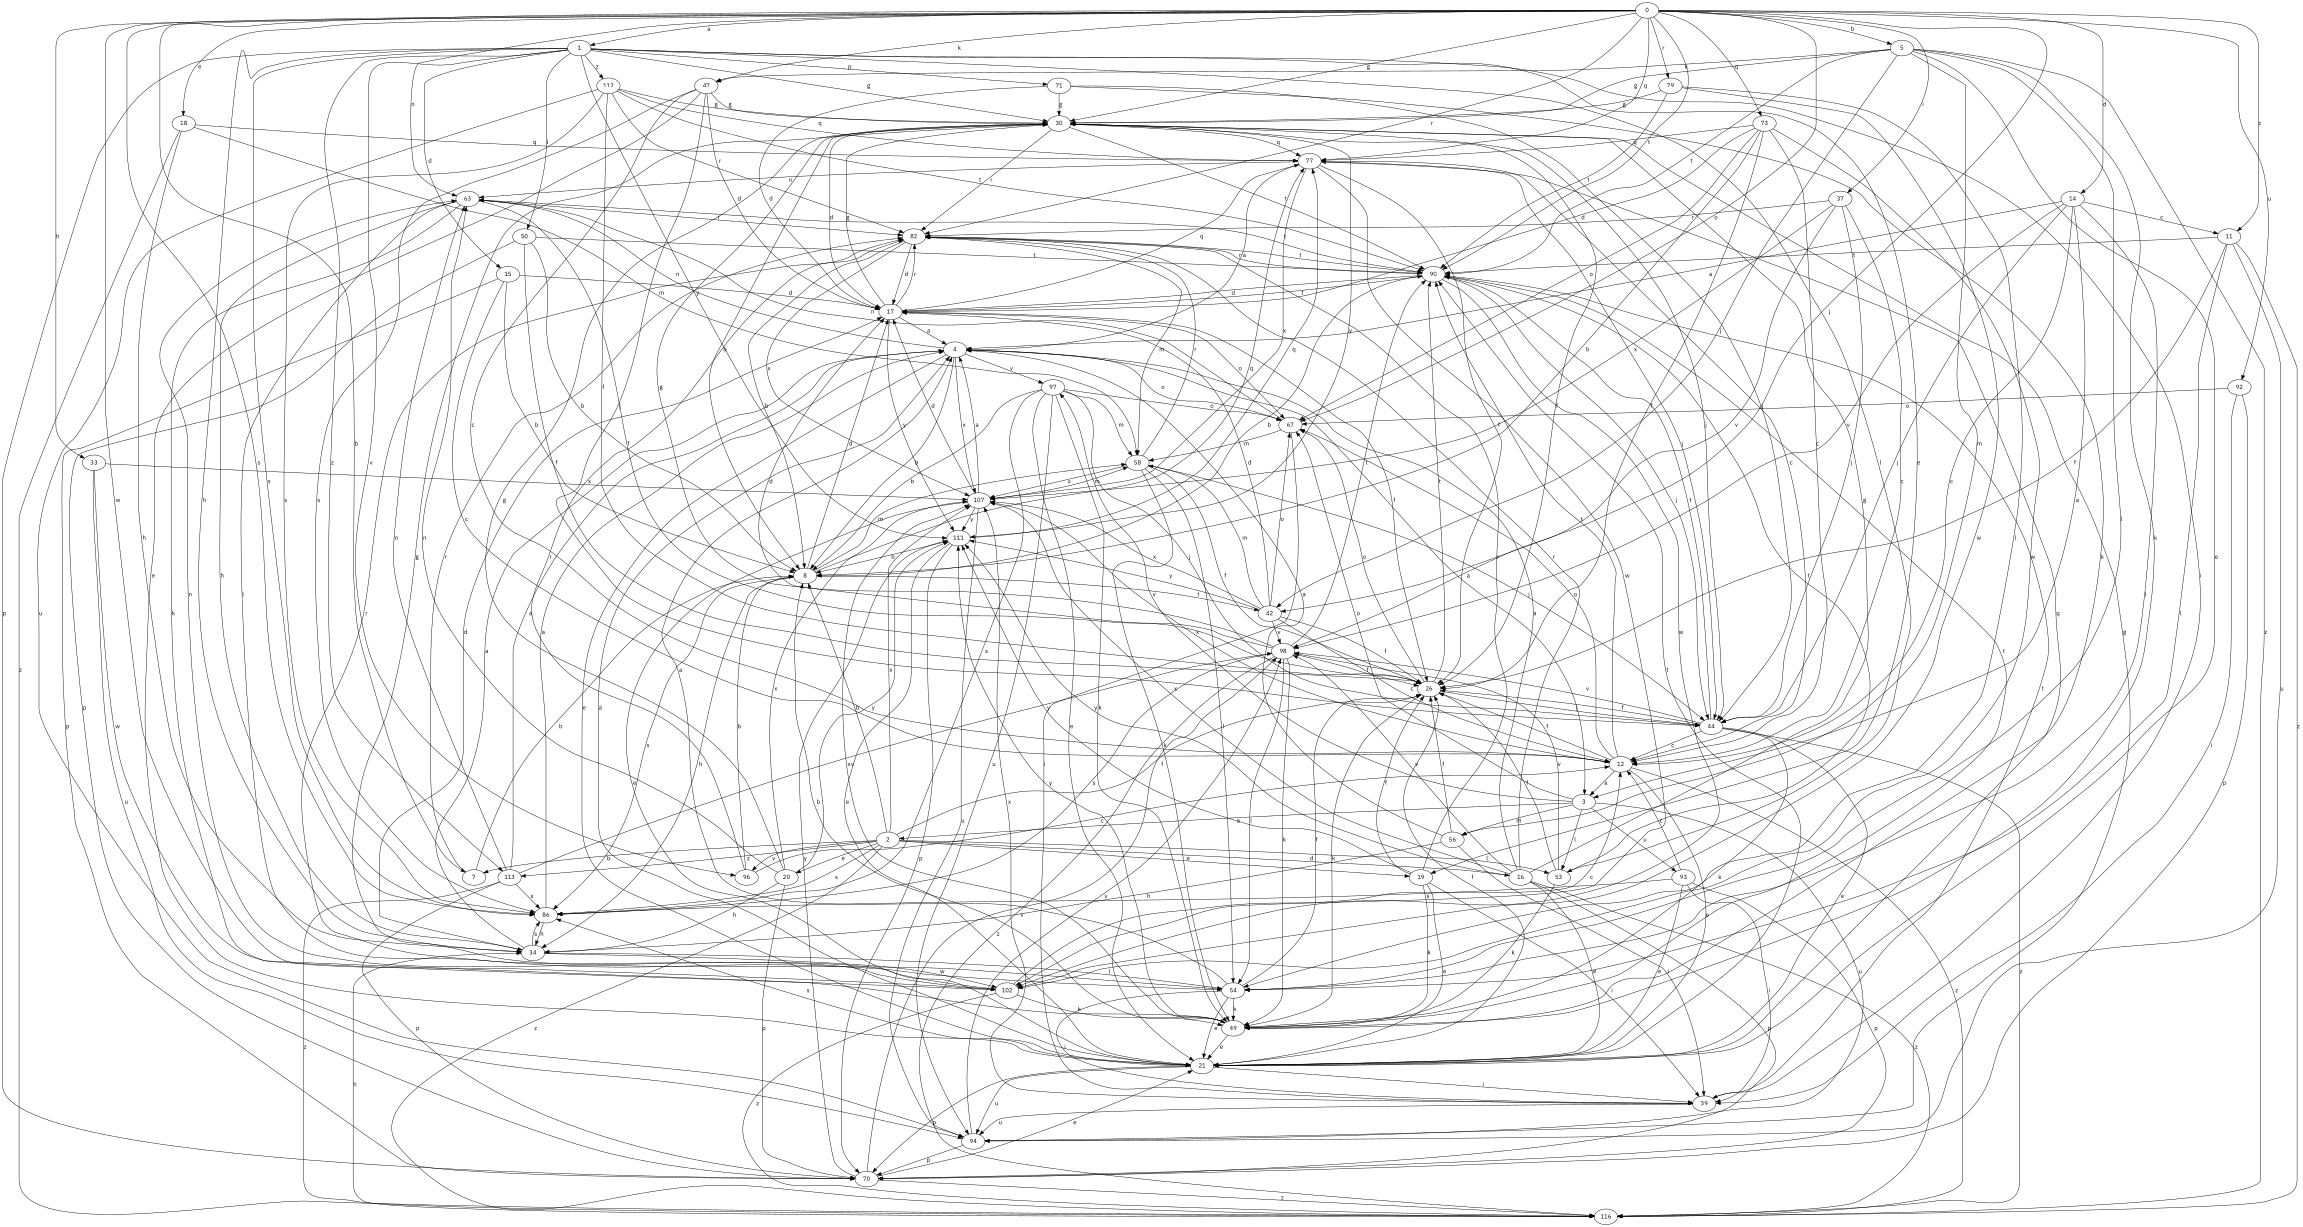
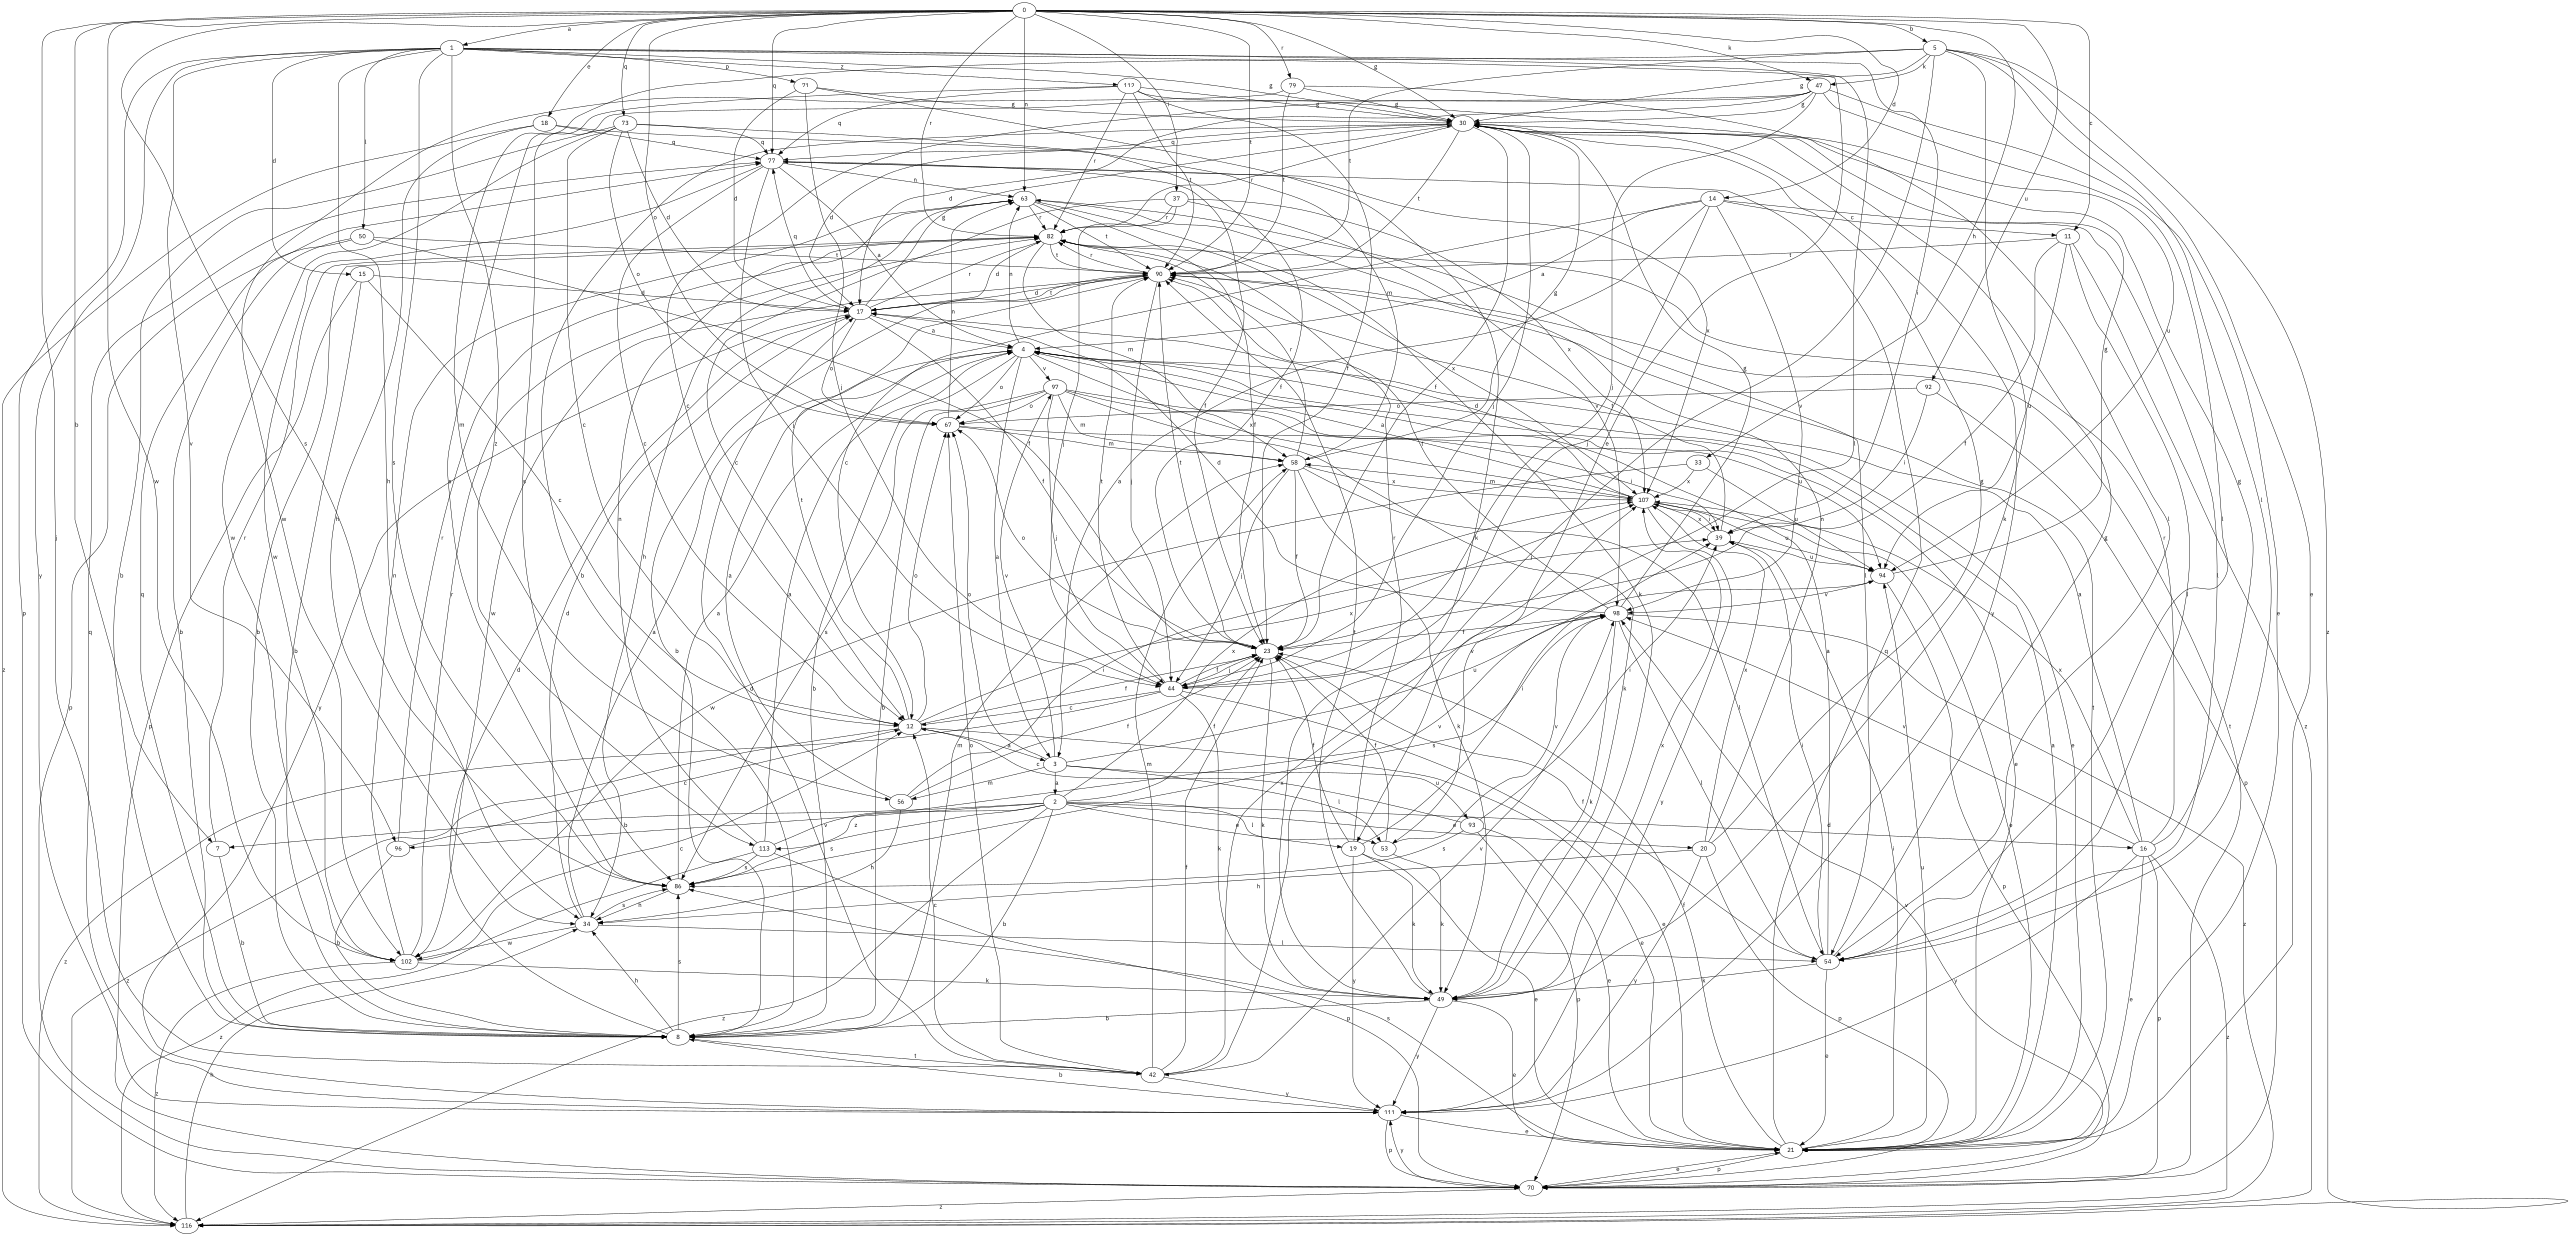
none -> (1519, 331)
none -> (2220, 500)
none -> (1700, 515)
(1847, 617) -> (2198, 654)
(1429, 689) -> (1267, 651)
